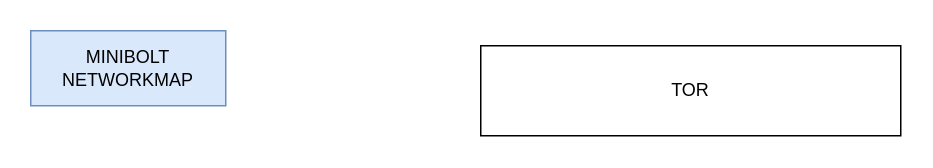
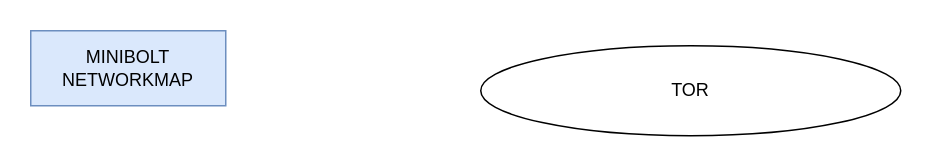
(691, 91) -> (691, 91)
